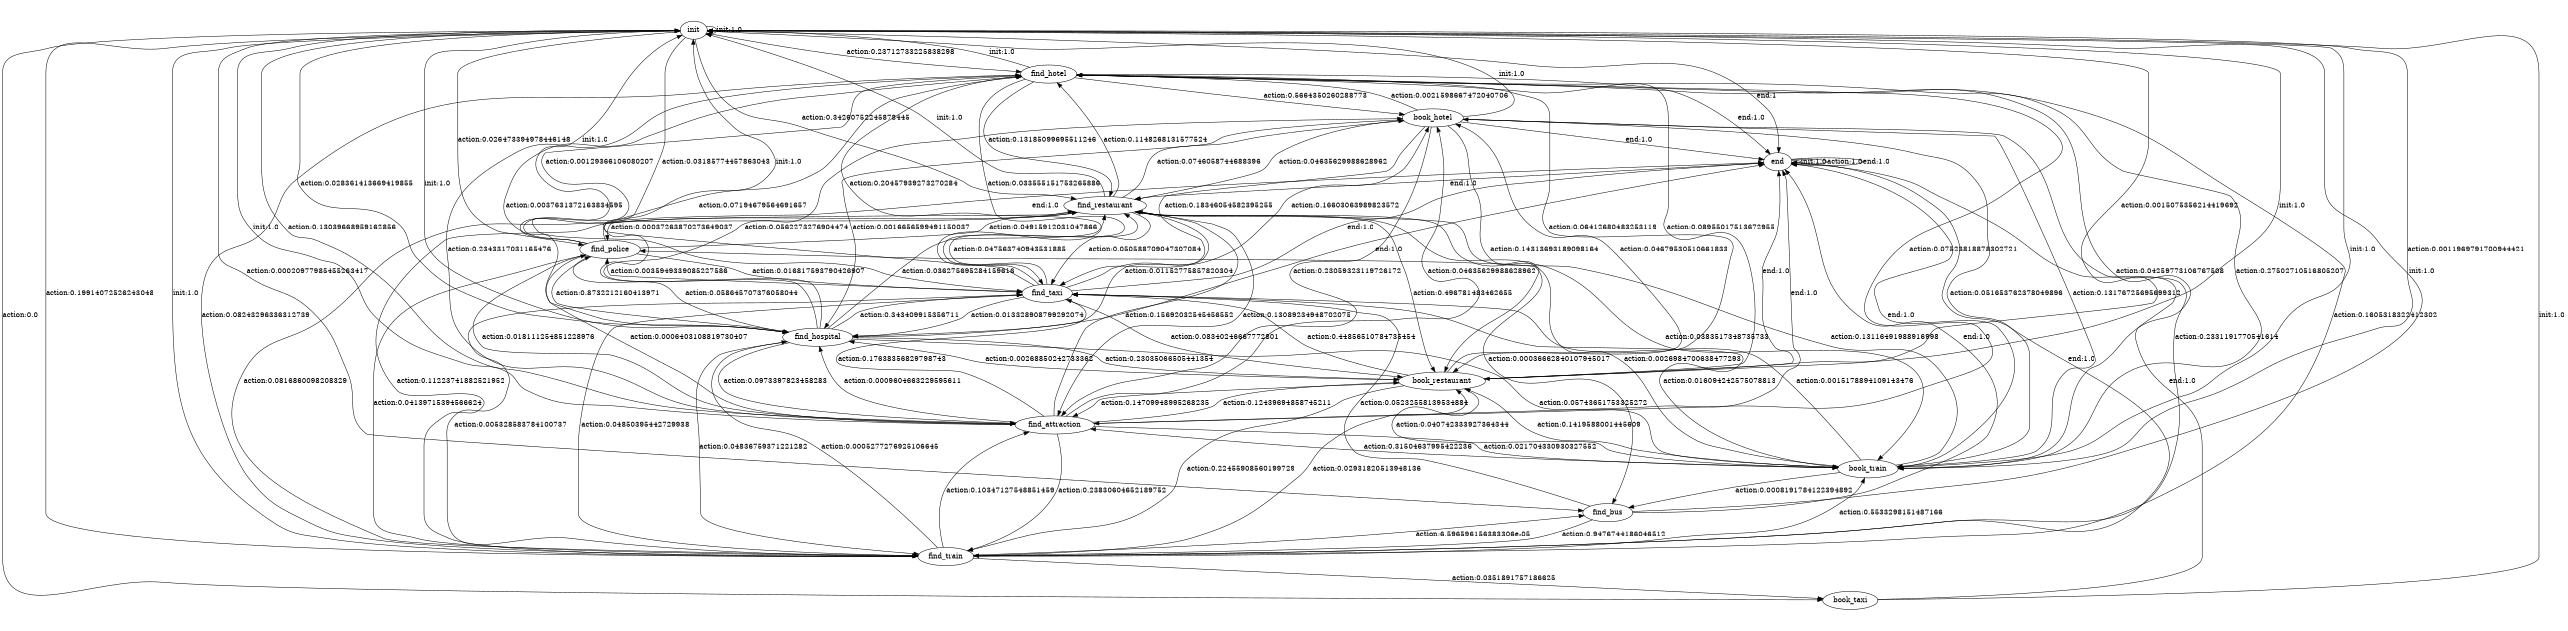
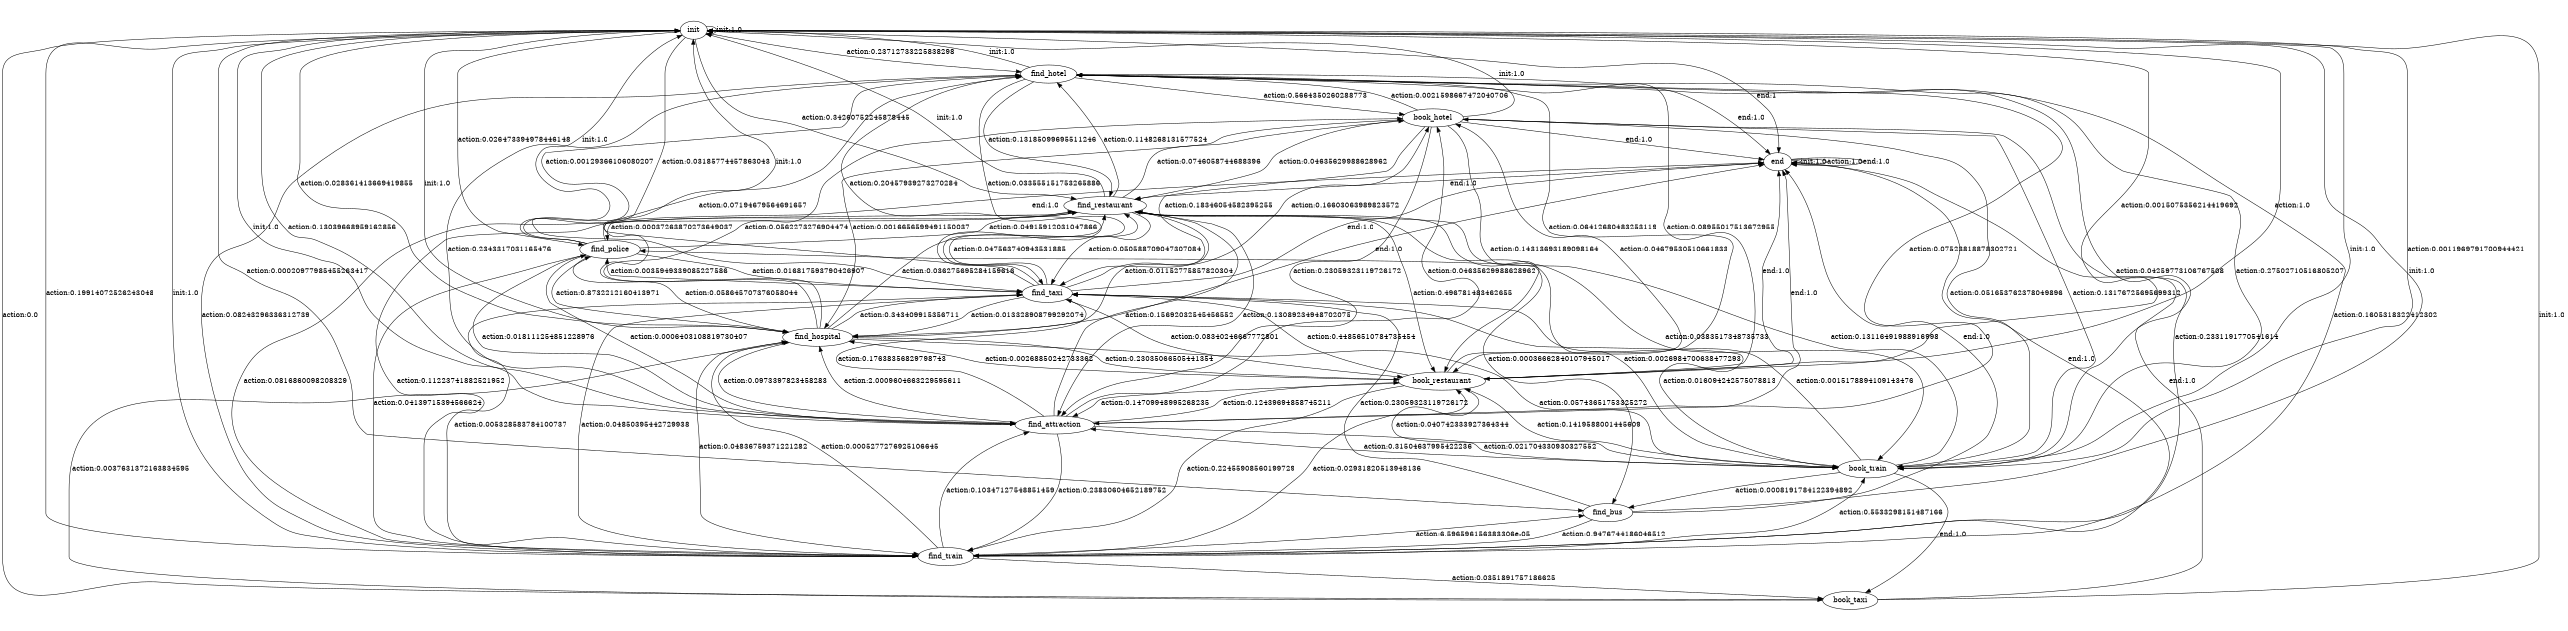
(524, 163) -> (460, 588)
(2292, 206) -> (2292, 206)
(1892, 320) -> (1939, 532)
(903, 381) -> (903, 381)
(1414, 403) -> (1414, 403)
